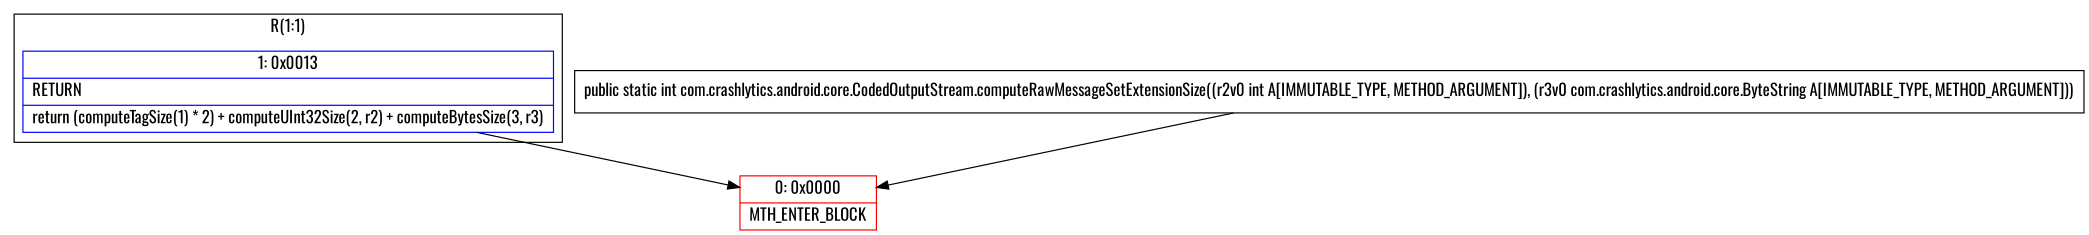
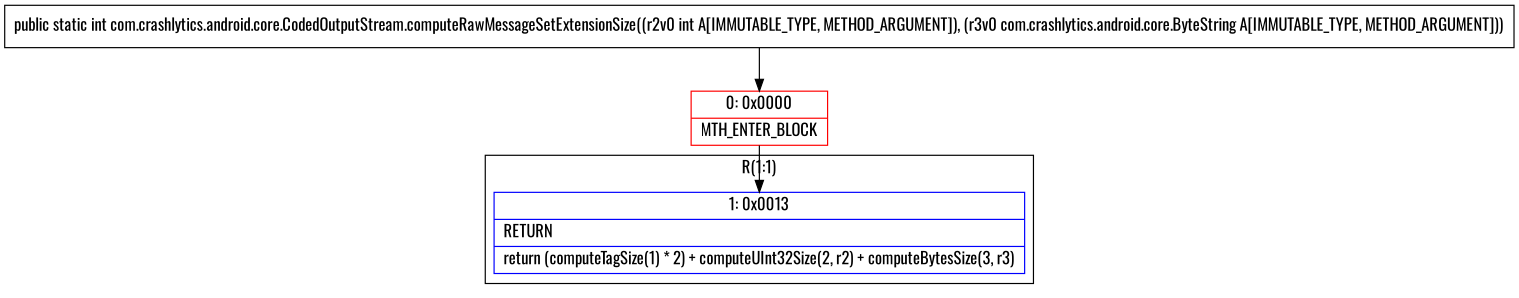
(602, 159) -> (759, 163)
